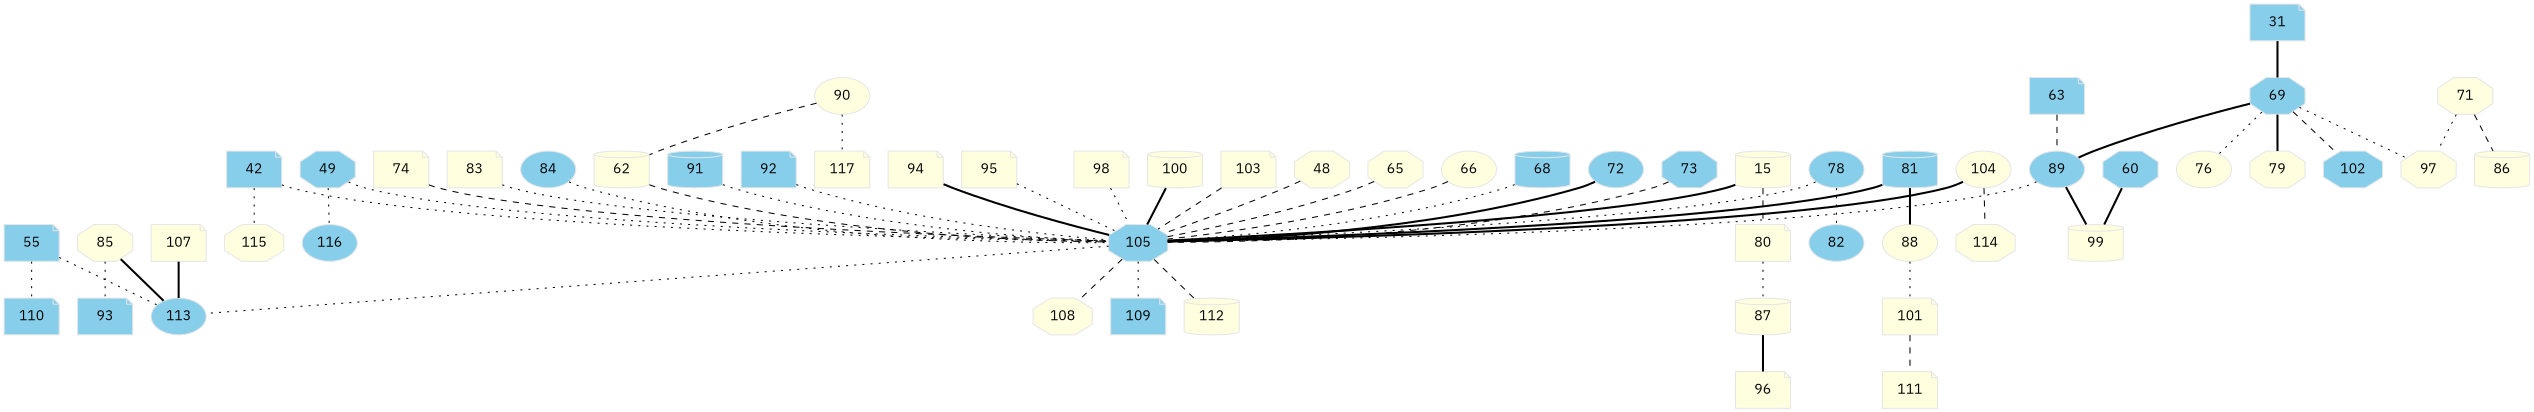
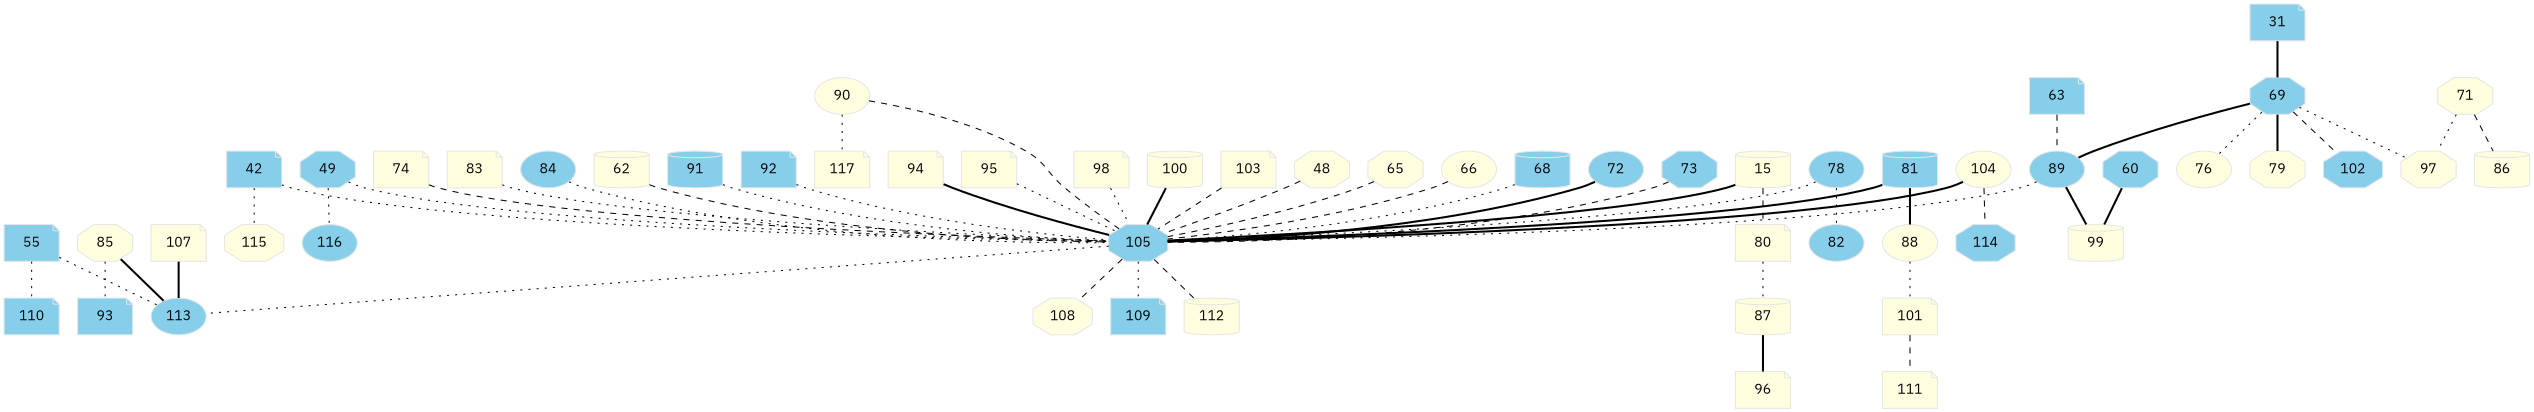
(732, 126) -> (1007, 141)
(1986, 243) -> (1986, 243)
